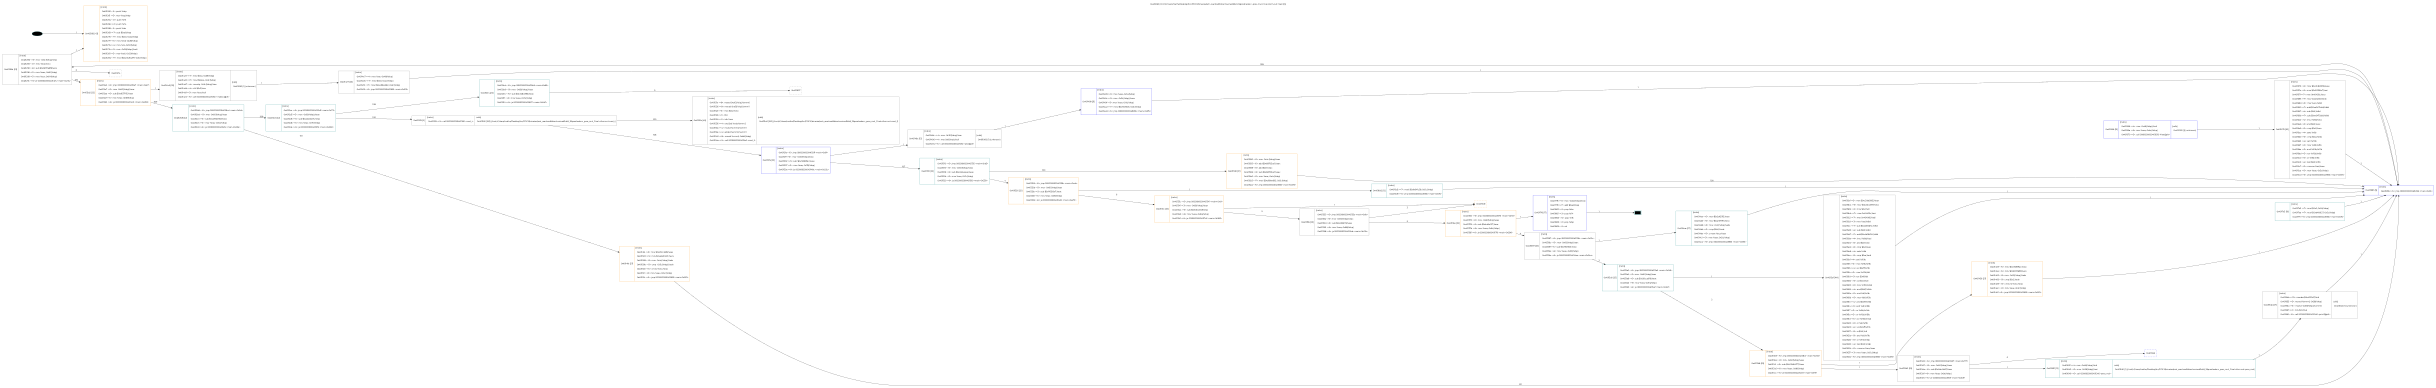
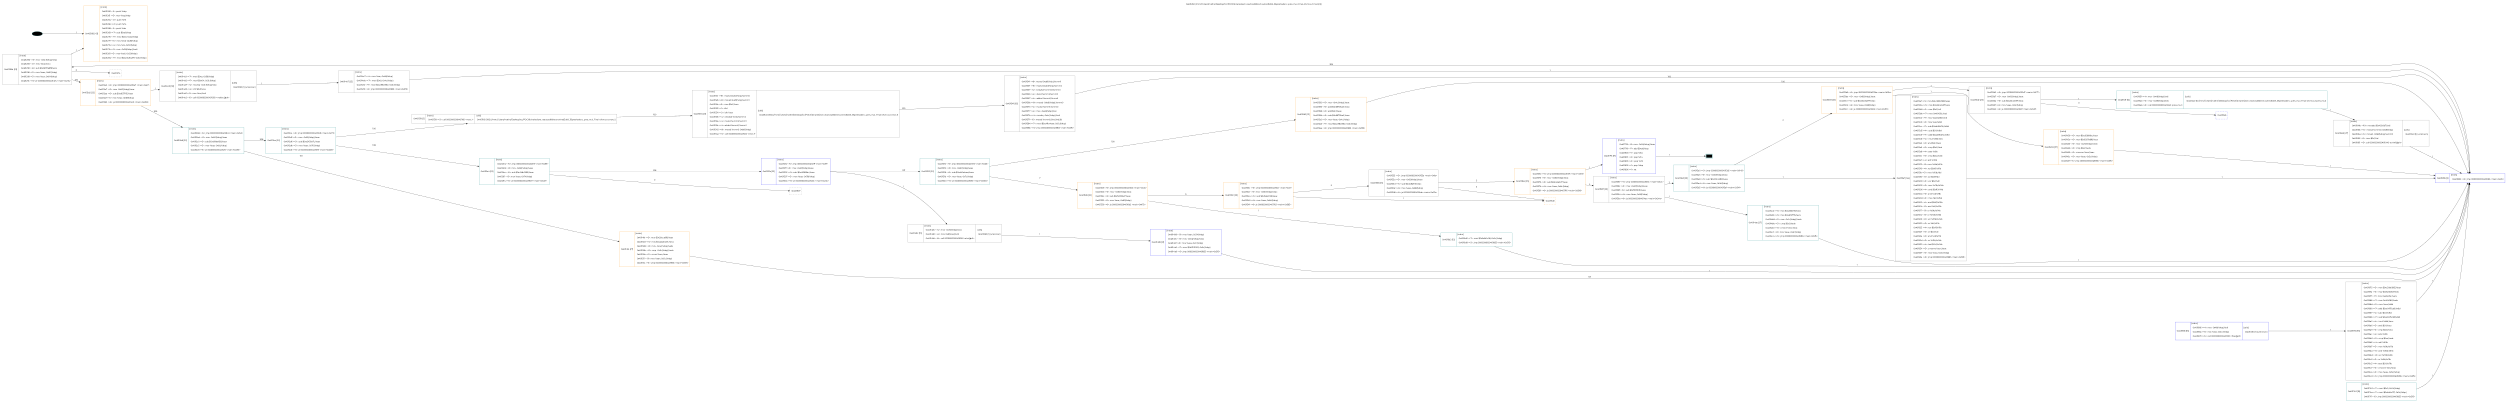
none -> (1040, 104)
(654, 140) -> (655, 172)
